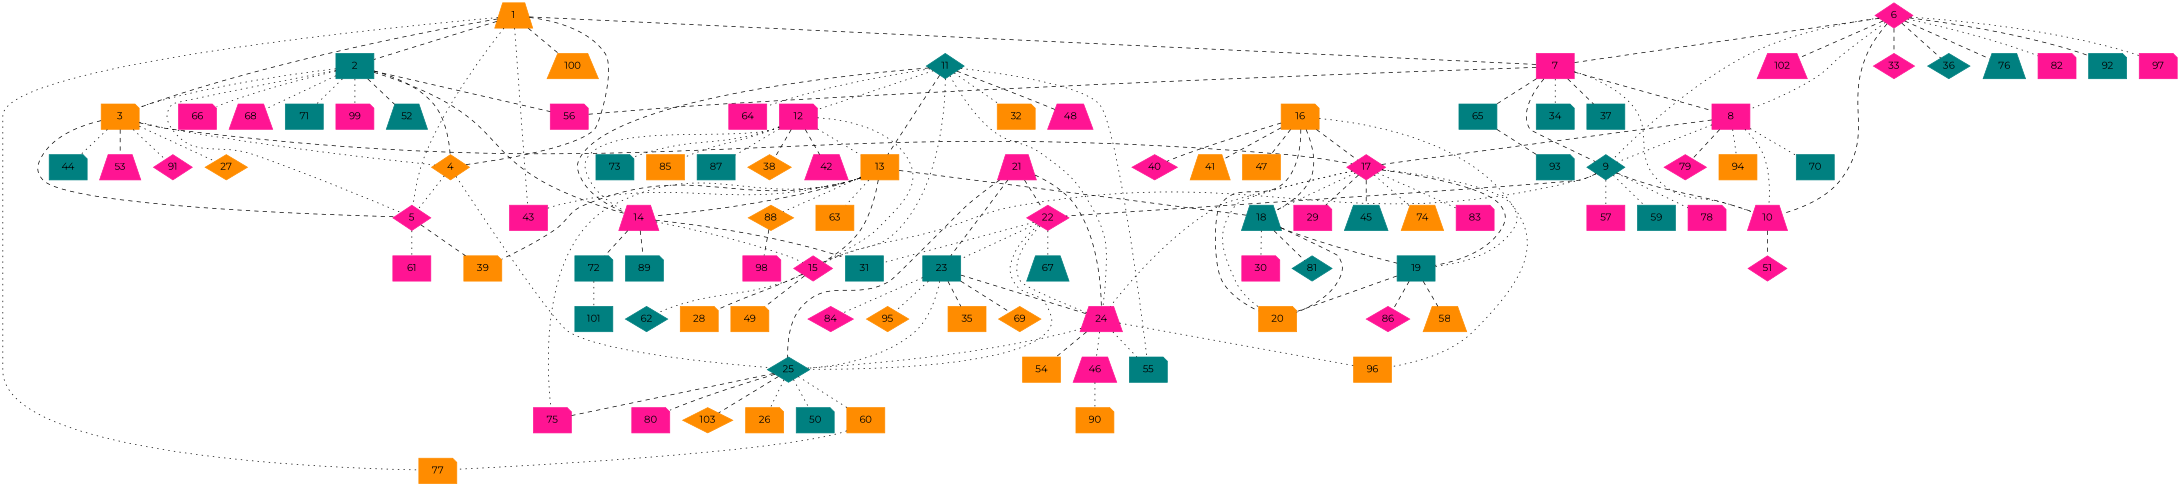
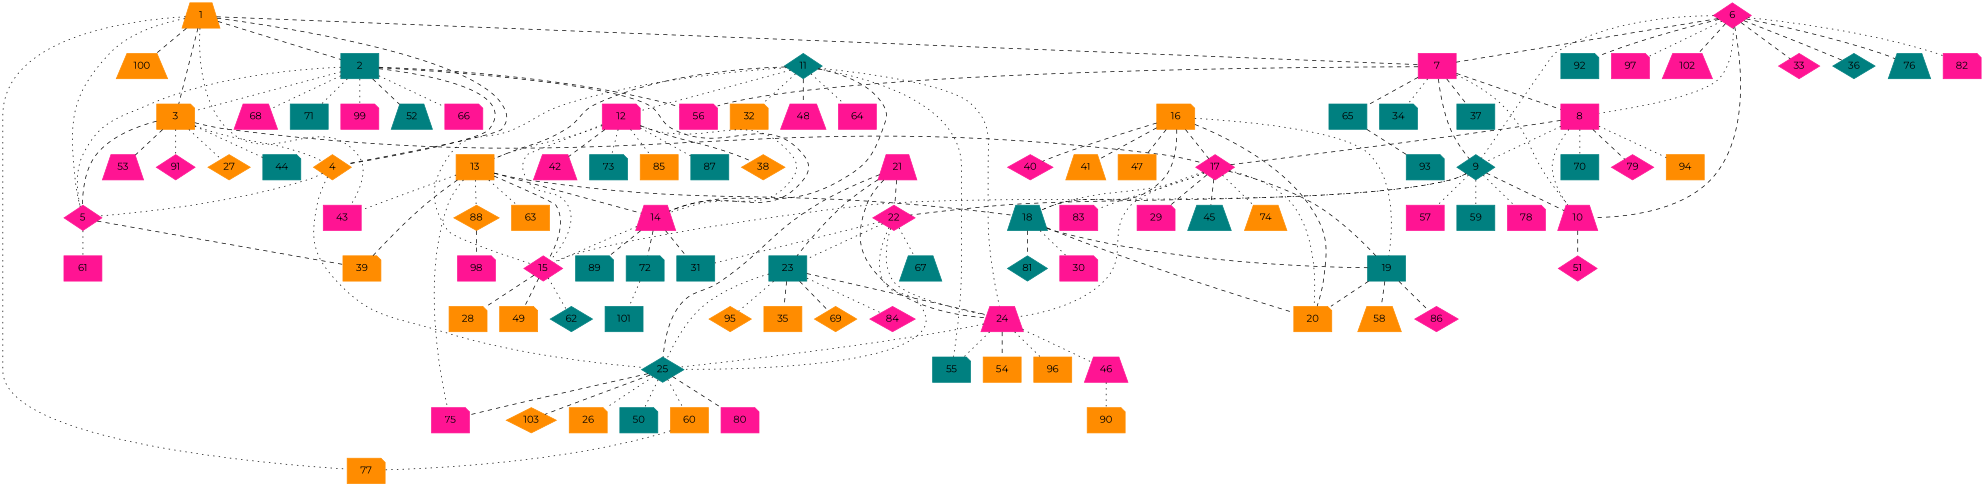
(1526, 252) -> none
